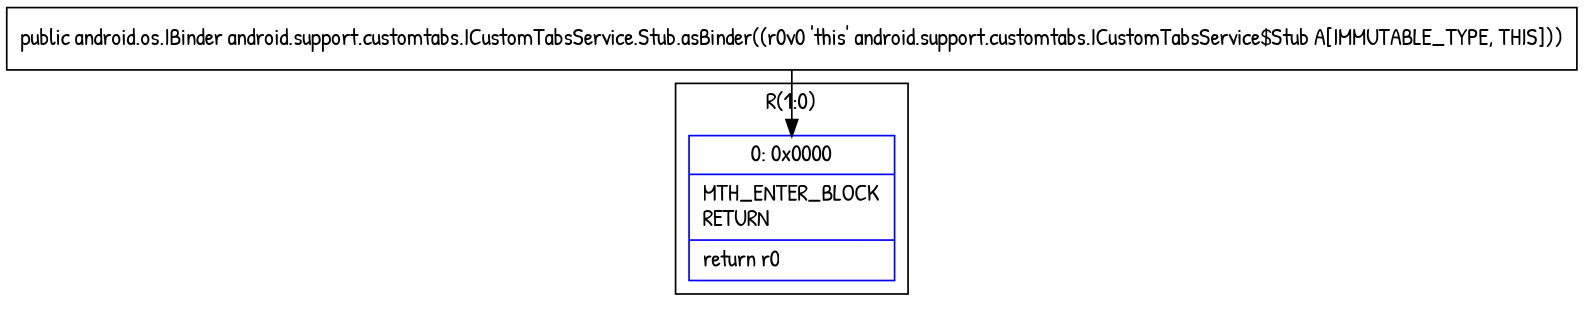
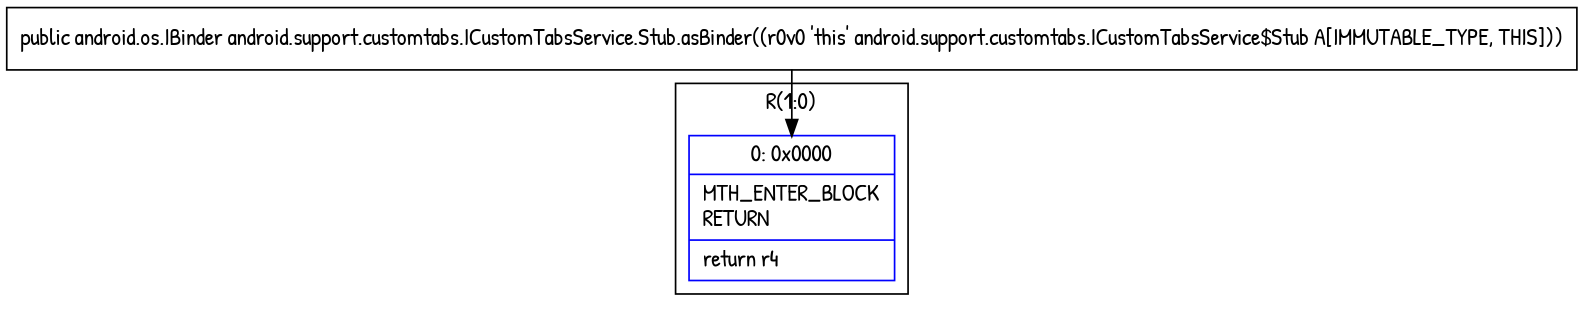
(741, 259) -> (741, 259)
